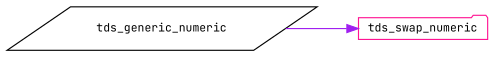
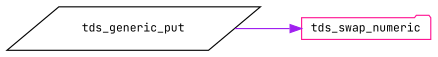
(162, 29) -> (134, 29)
